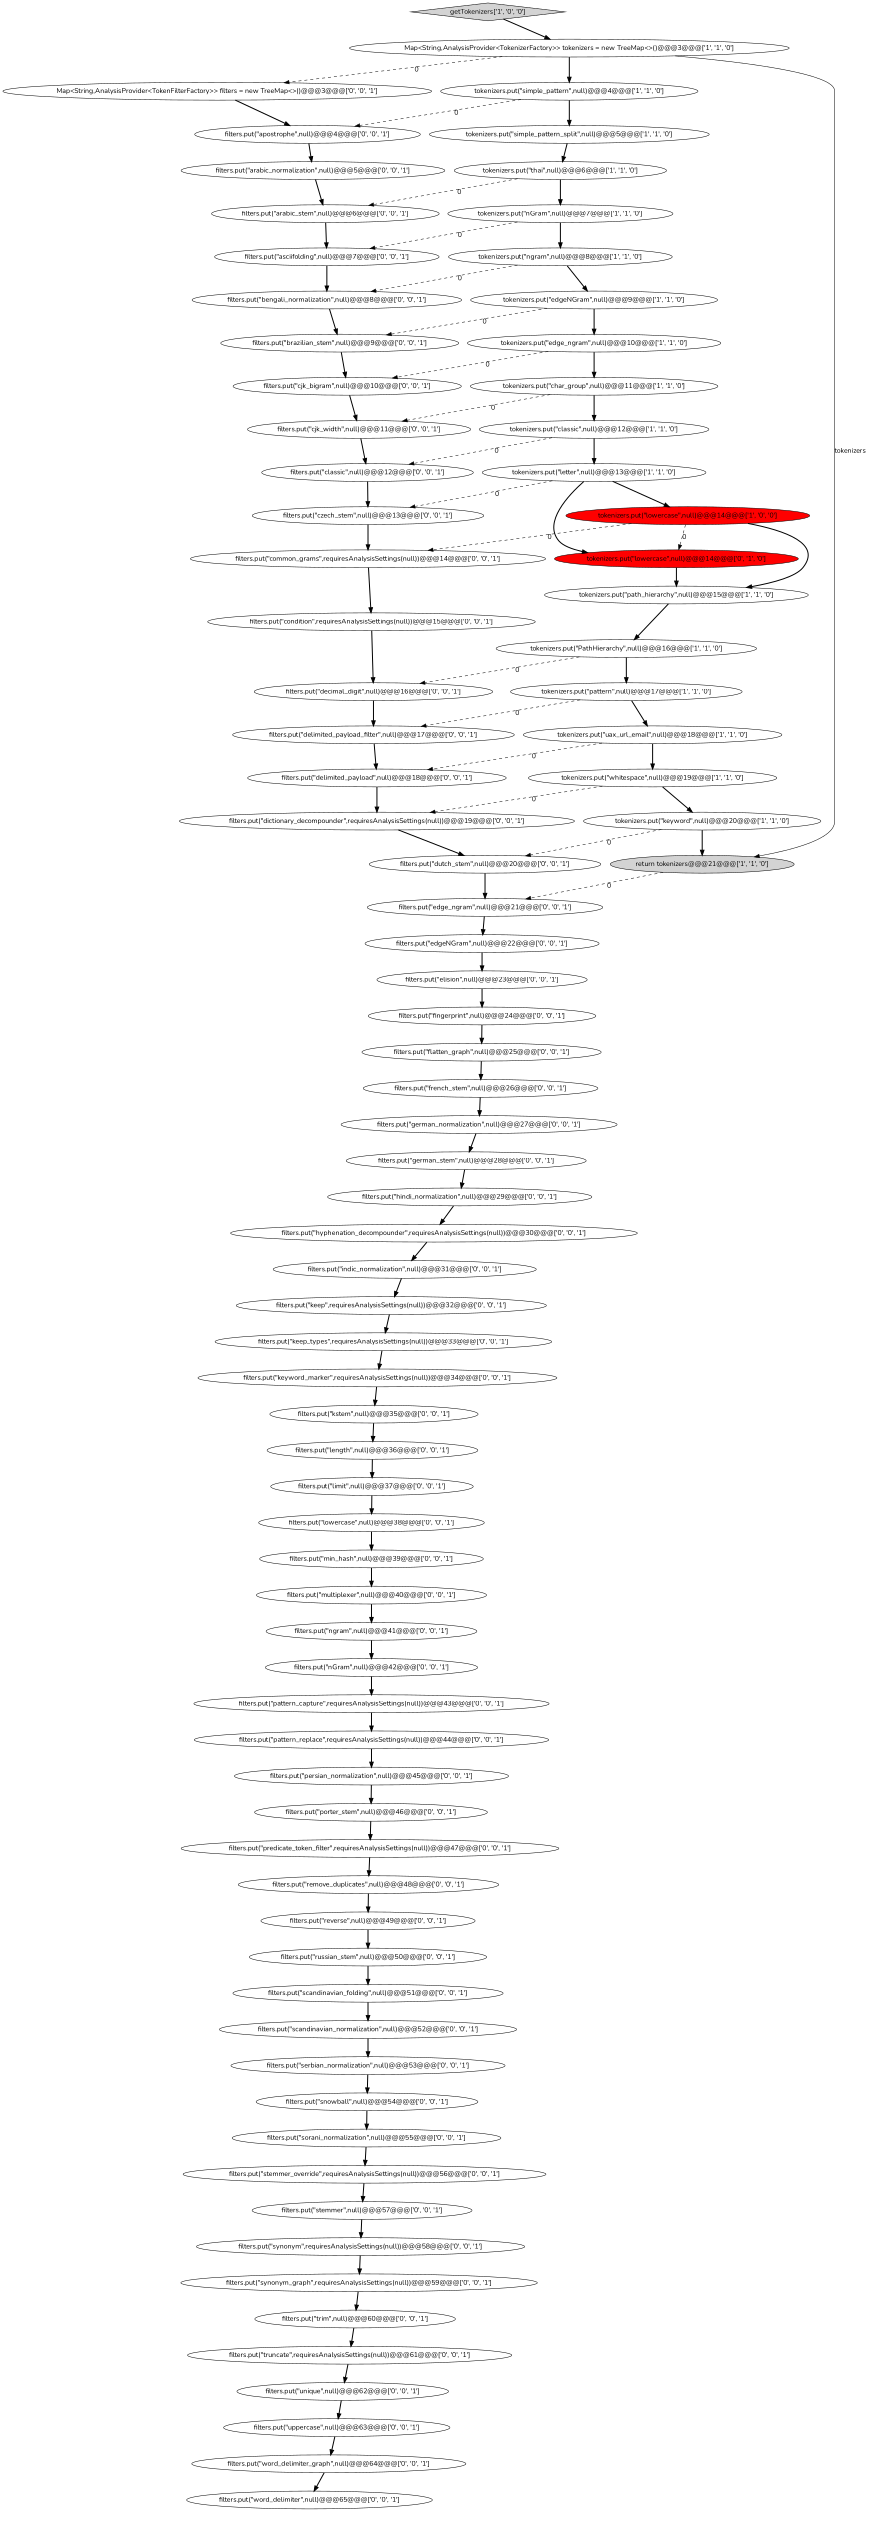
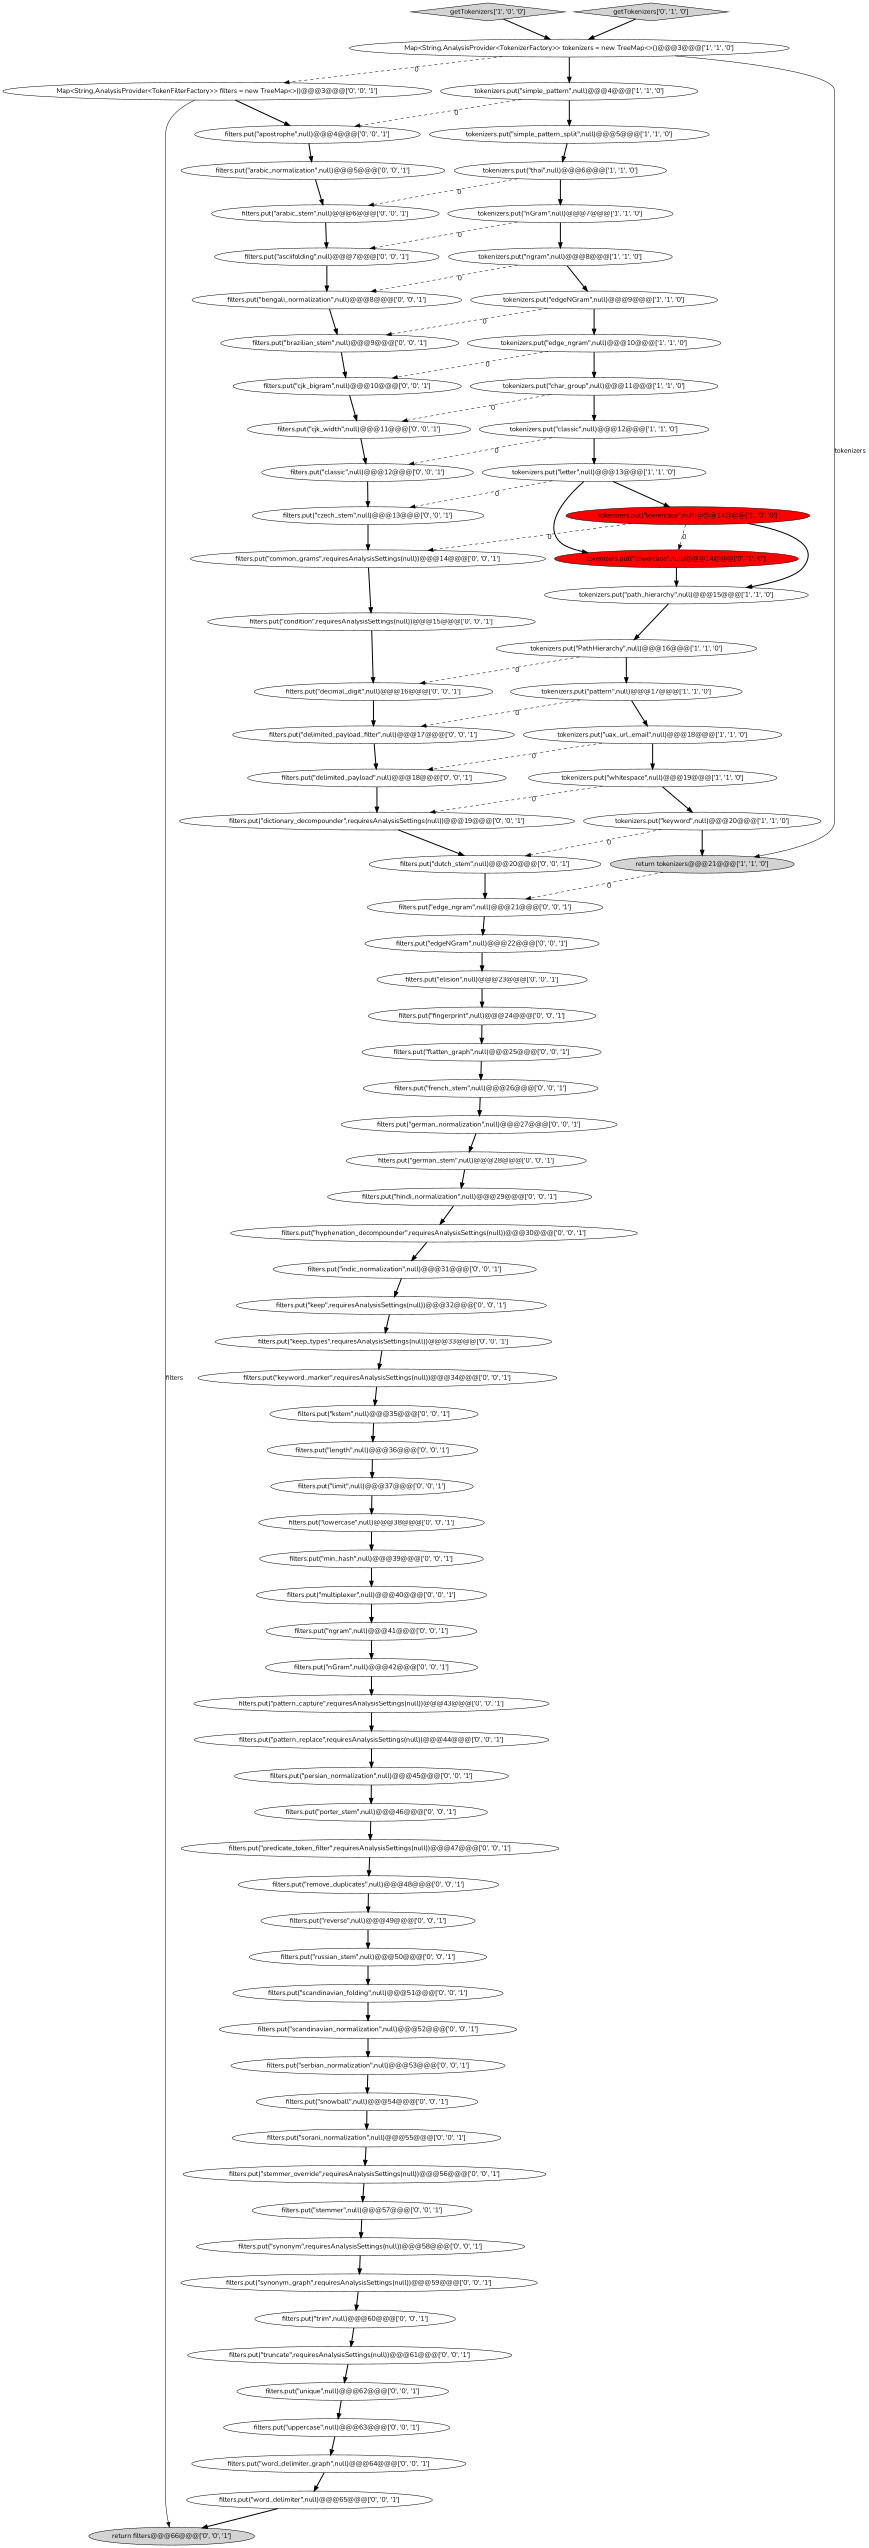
none -> (651, 12)
none -> (172, 2536)
